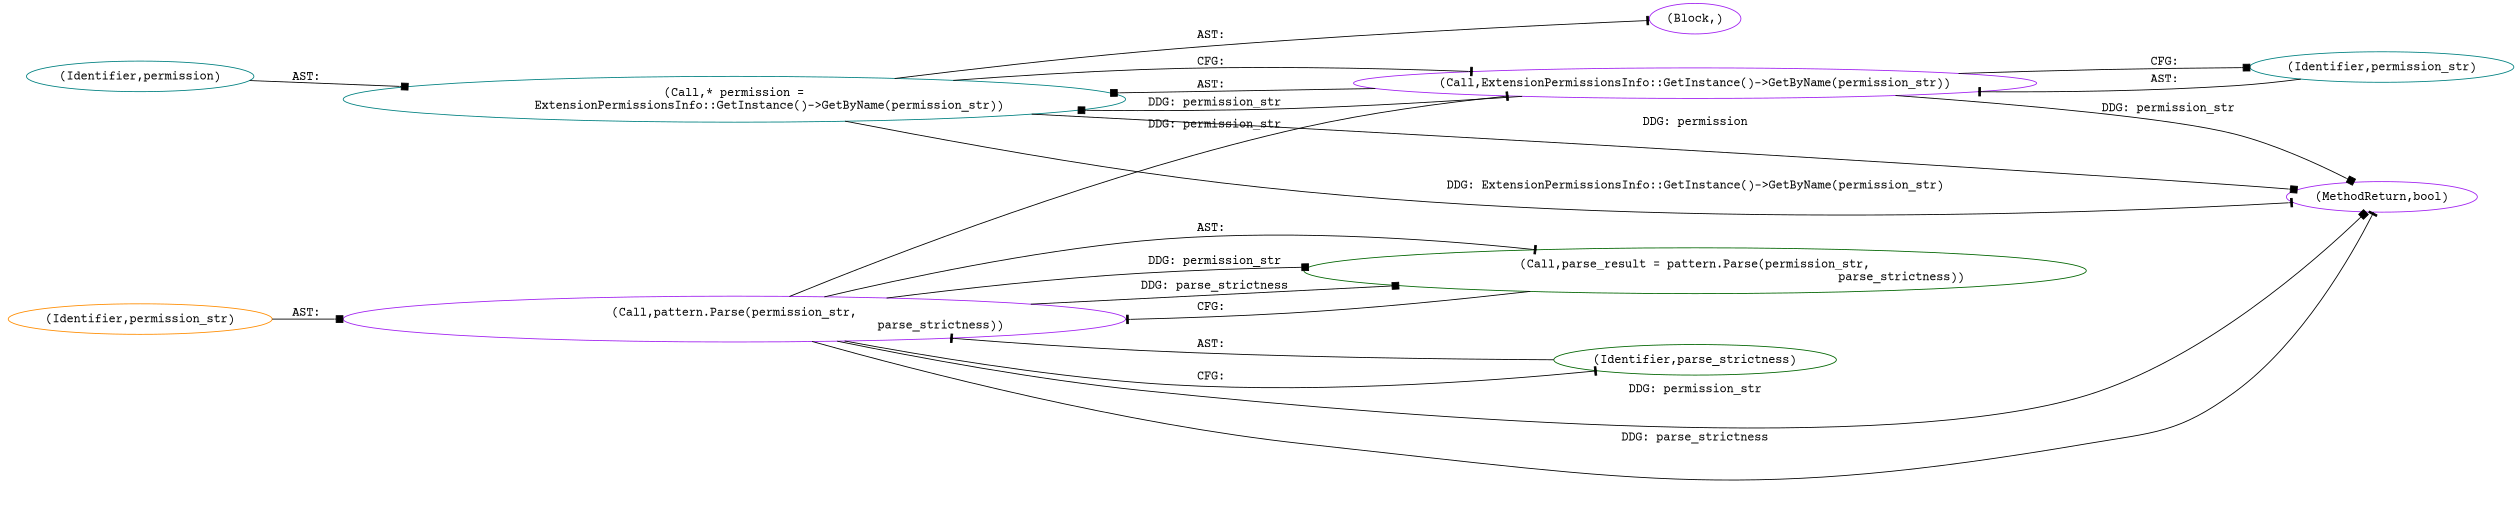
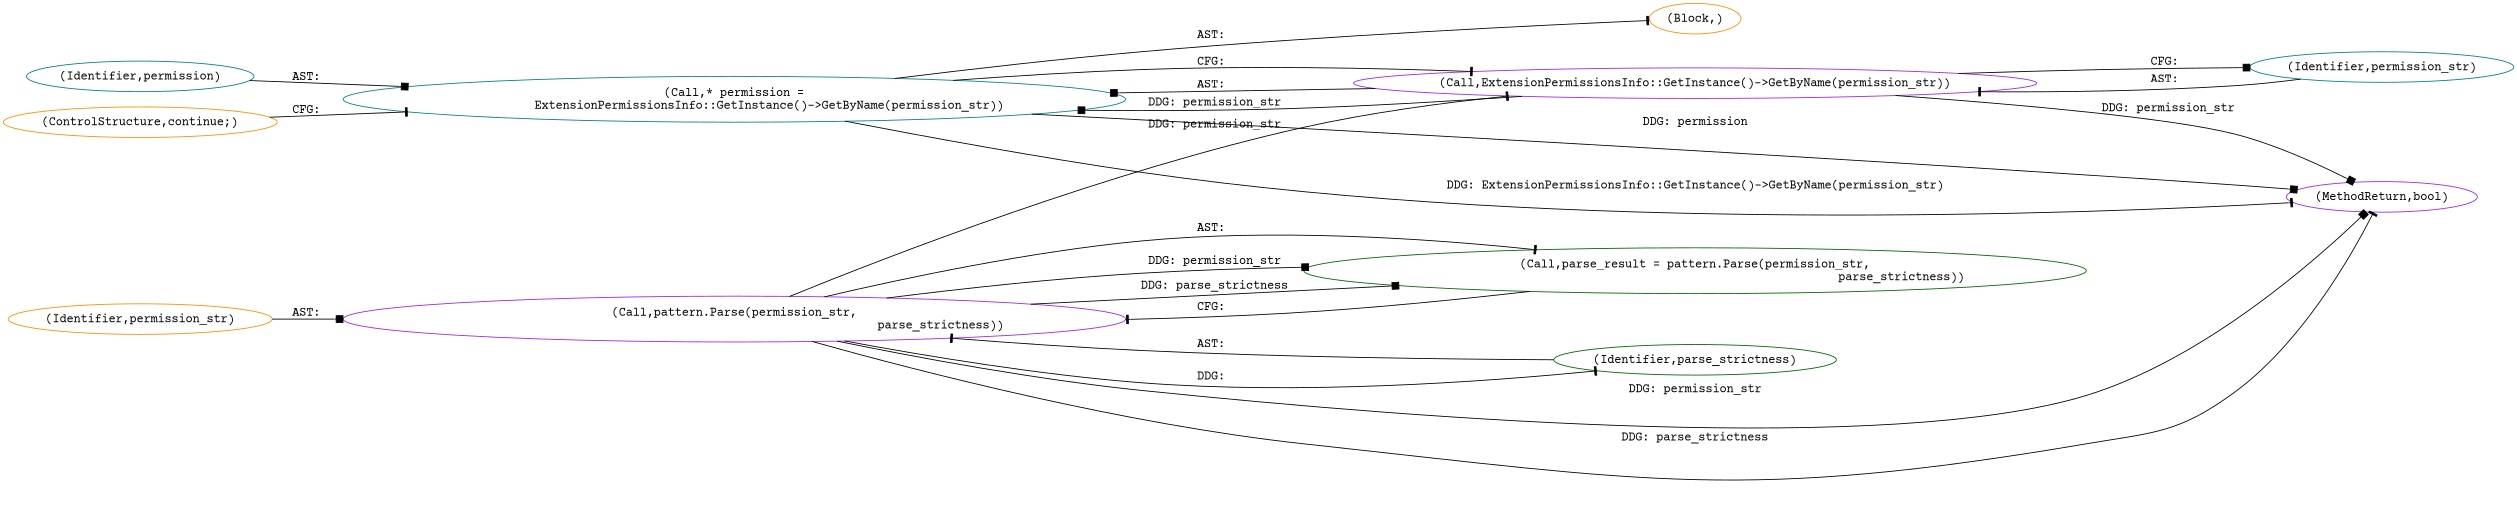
(1695, 19) -> (1695, 19)
none -> (140, 122)
(1215, 376) -> (1215, 376)
